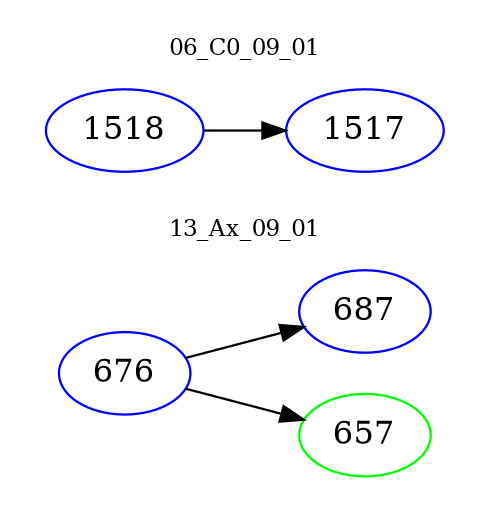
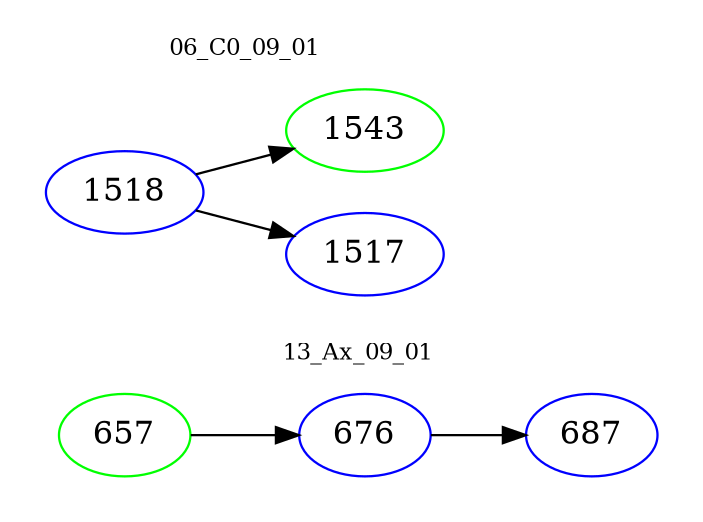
none -> (365, 131)
(233, 401) -> (233, 435)
